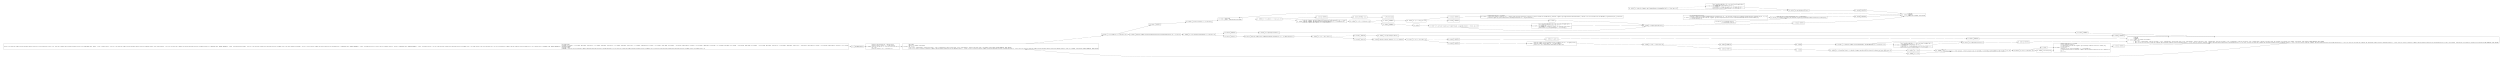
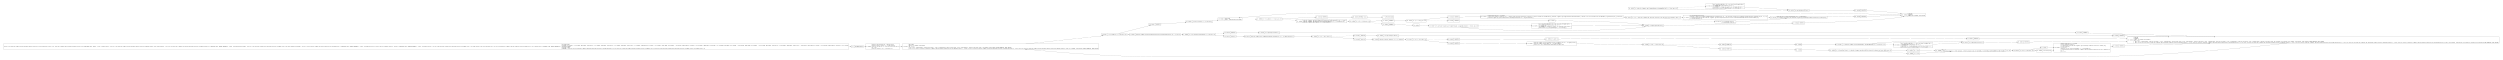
none -> (1653, 17)
